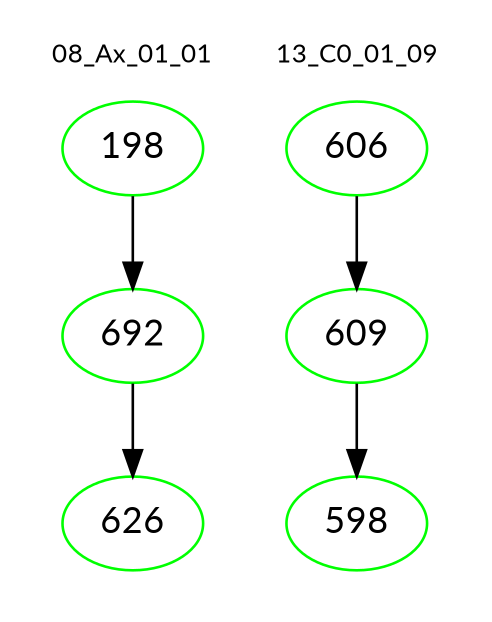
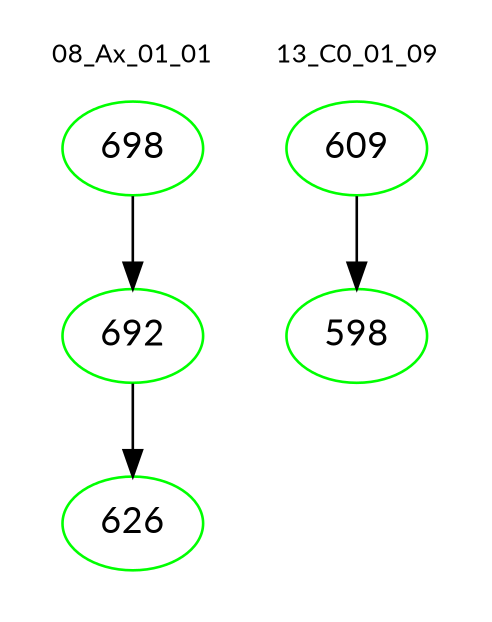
(133, 148) -> (133, 148)
(357, 148) -> none
